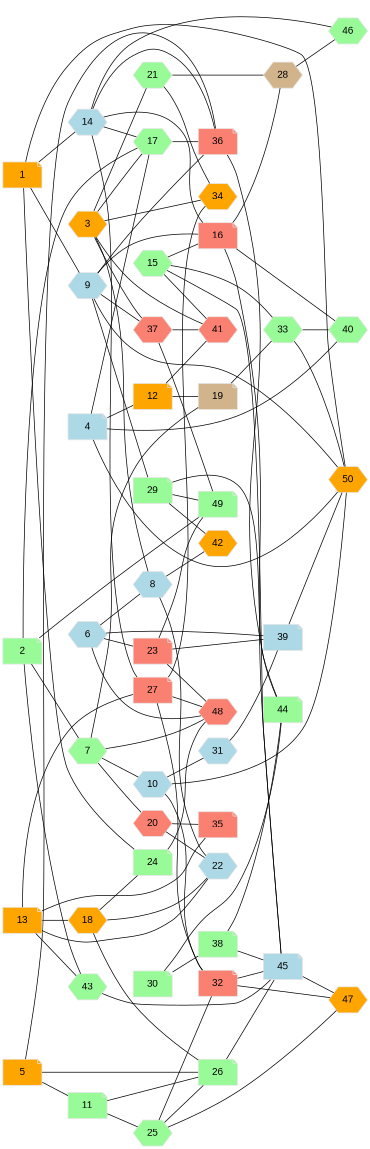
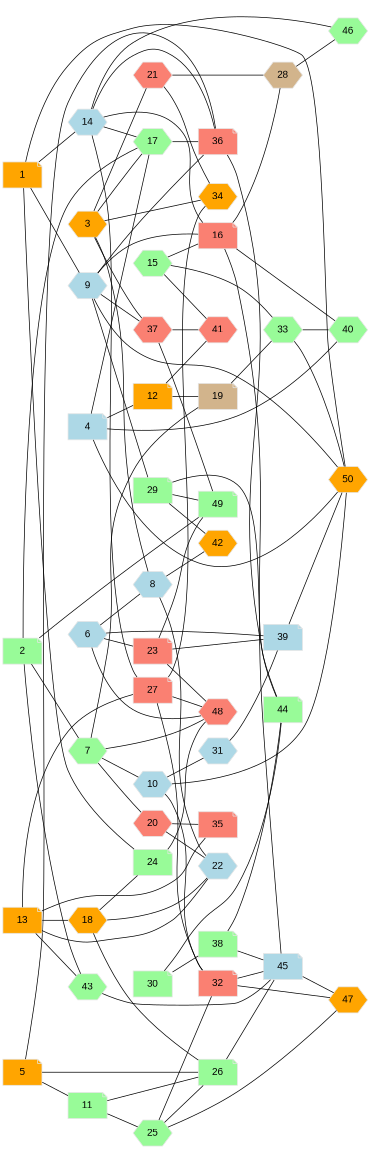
(153, 75) -> (153, 75)
(142, 290) -> none
(260, 591) -> none
